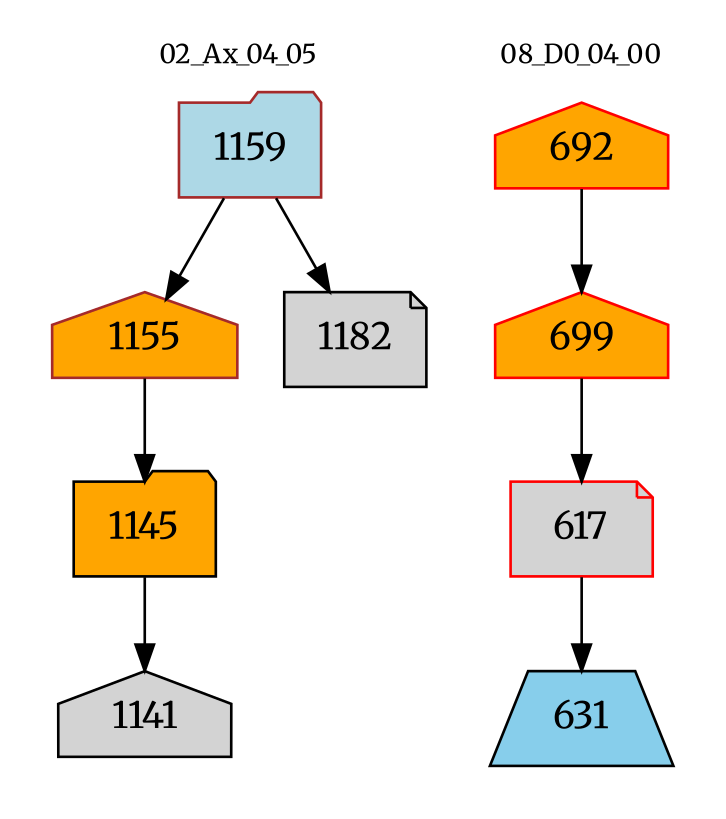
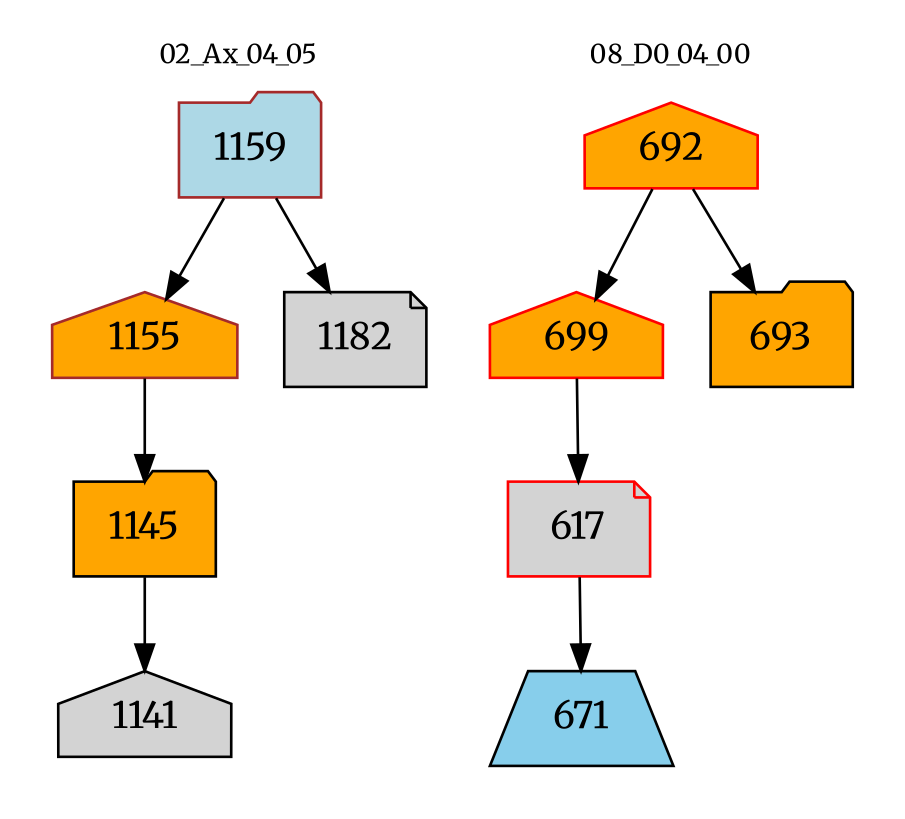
none -> (782, 340)
(582, 719) -> (582, 719)
